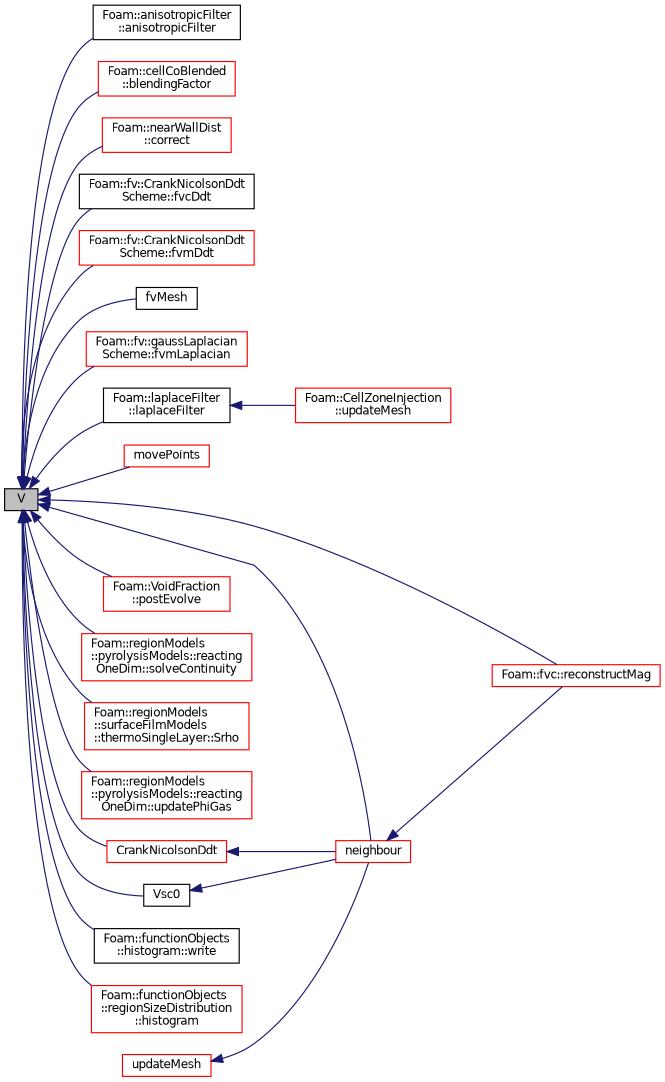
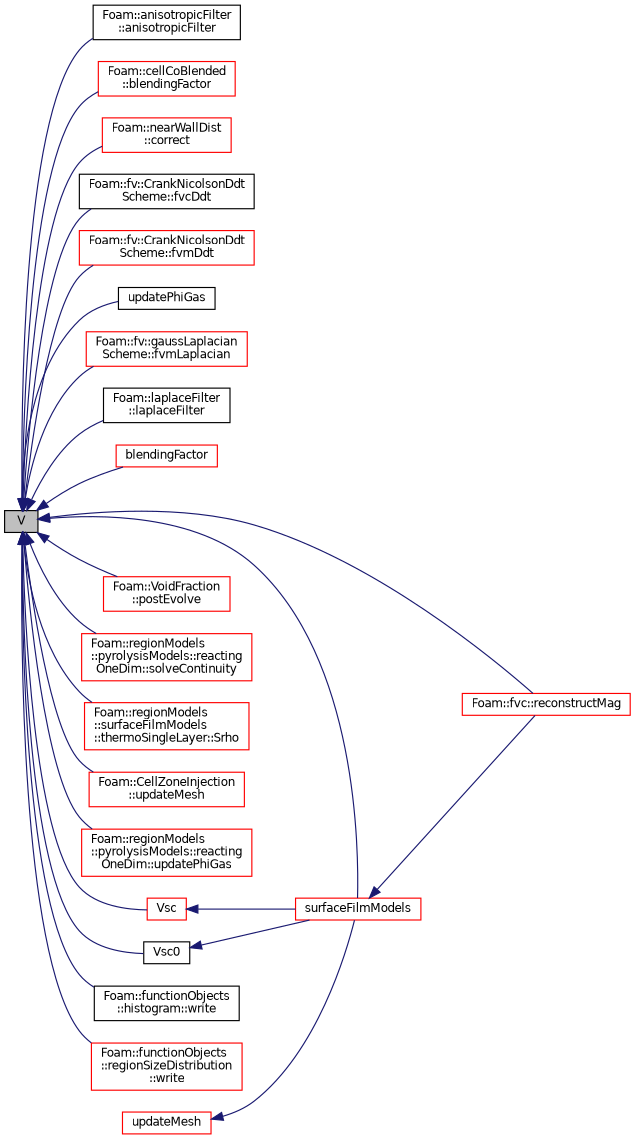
(167, 298) -> (167, 298)
(269, 405) -> (44, 664)
(167, 456) -> (167, 456)
(167, 852) -> (167, 909)
(373, 852) -> (358, 909)
(167, 1009) -> (167, 1067)
